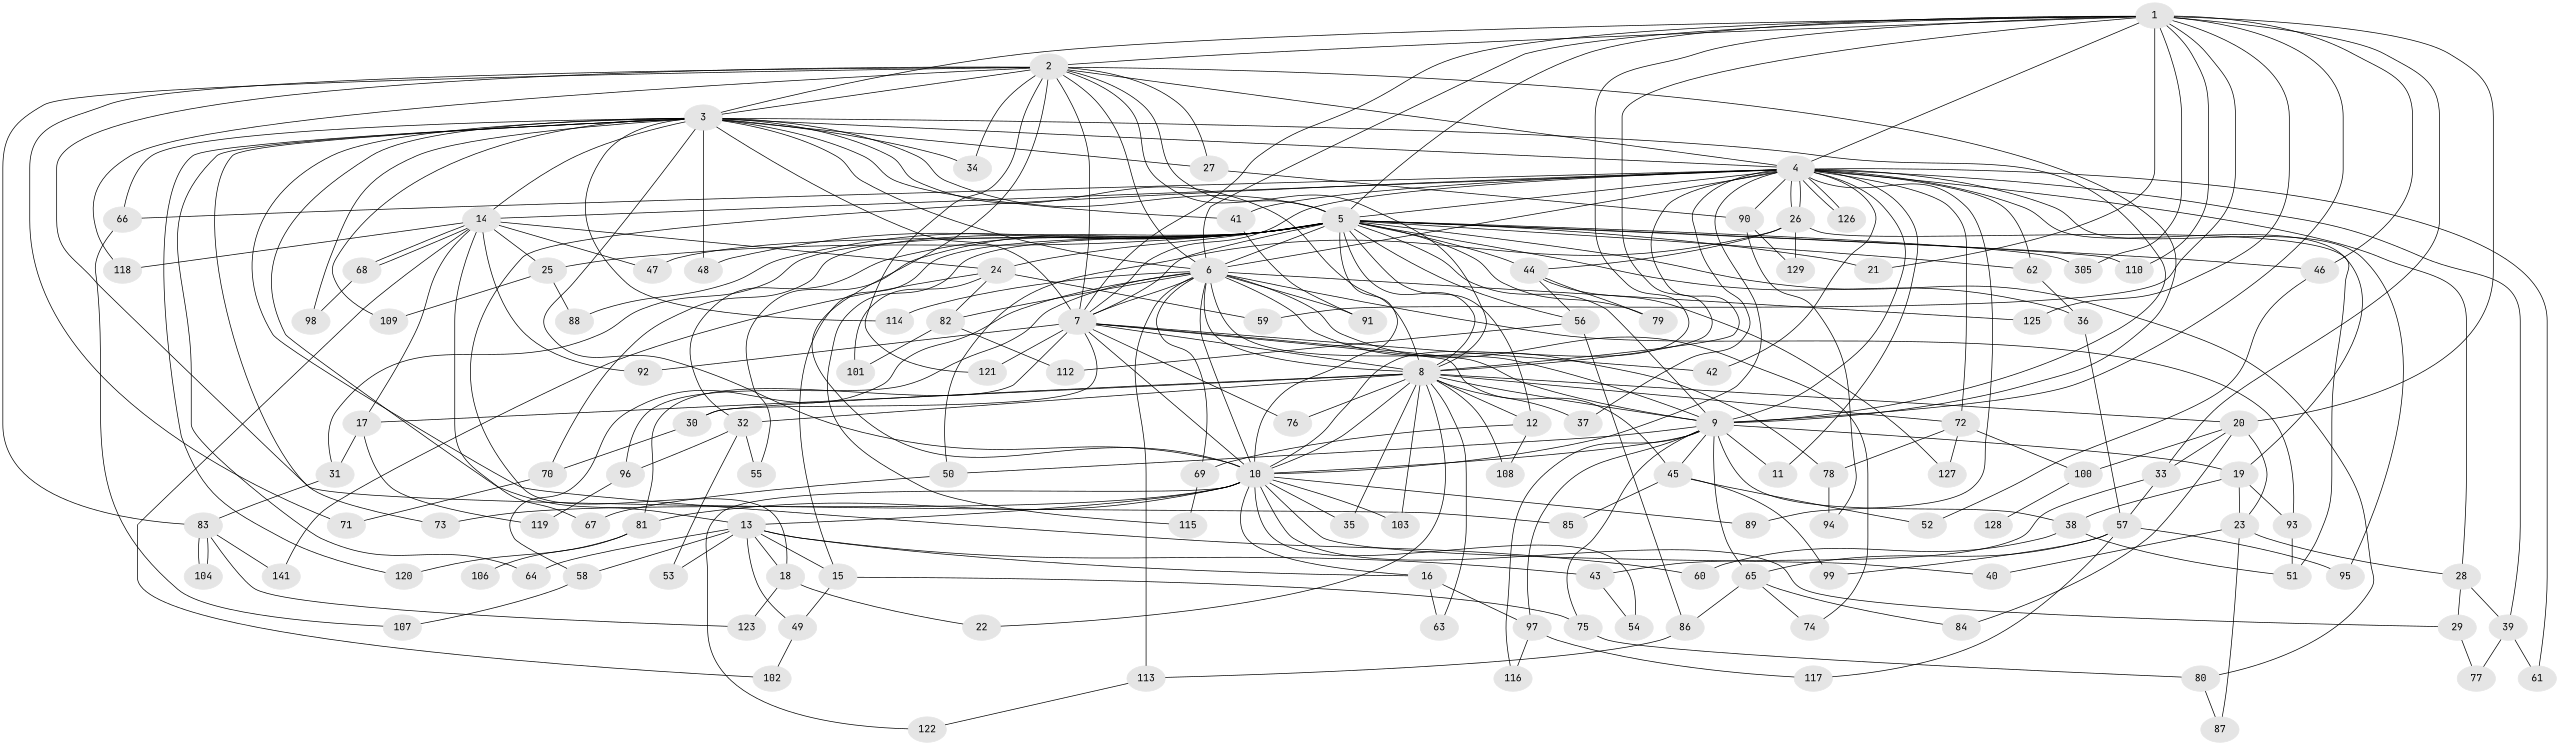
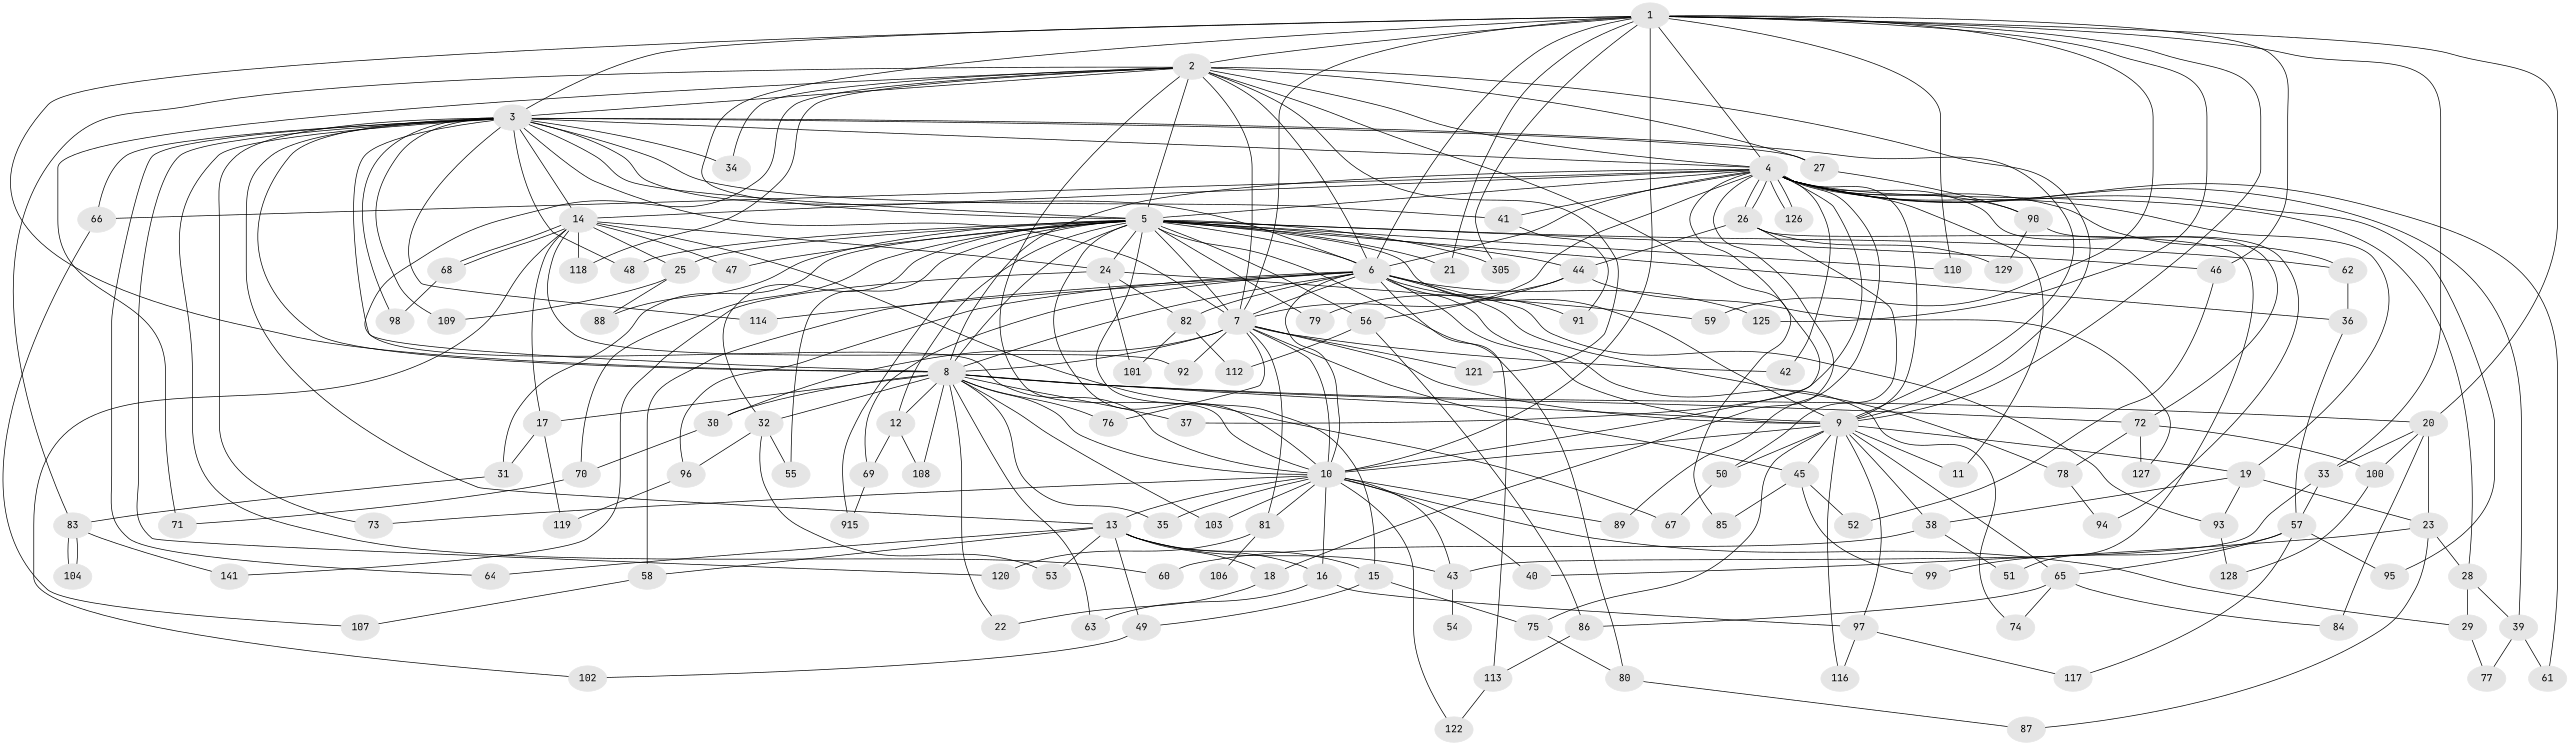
(1188, 526) -> (850, 526)
(1482, 548) -> (1418, 508)
(2292, 551) -> (2225, 554)
(747, 628) -> none
